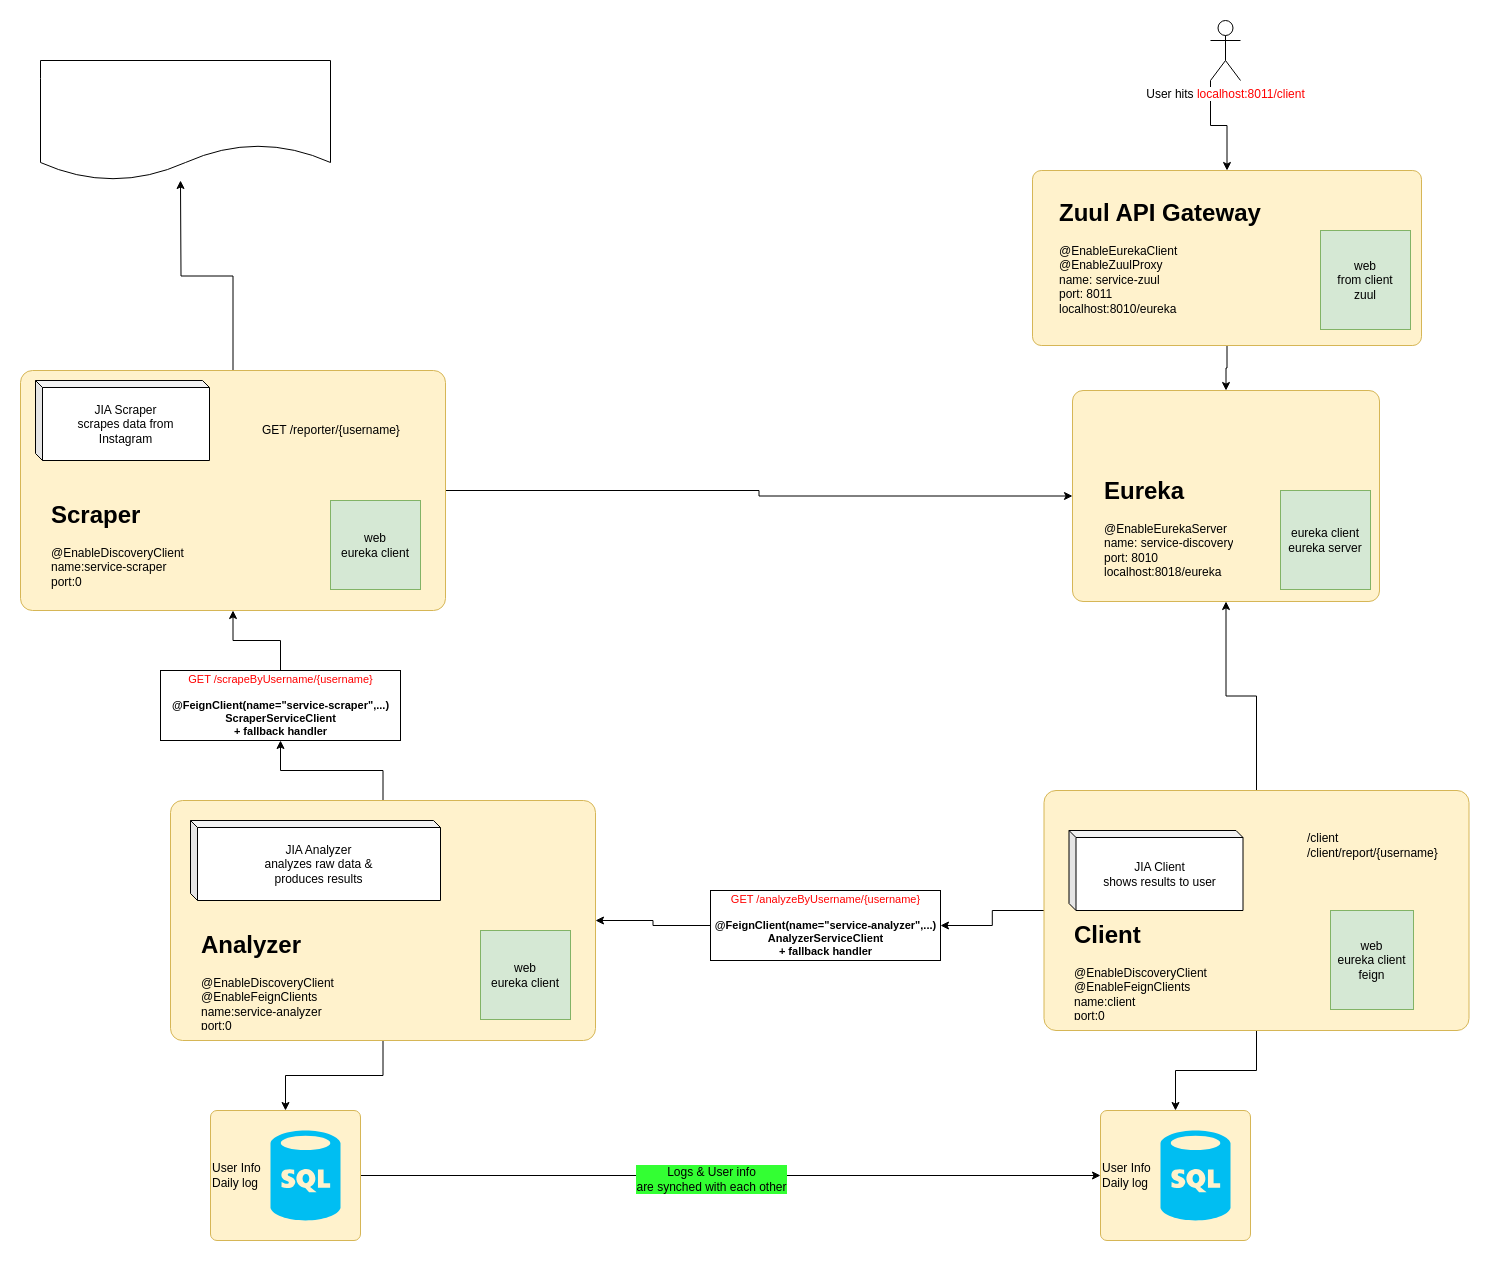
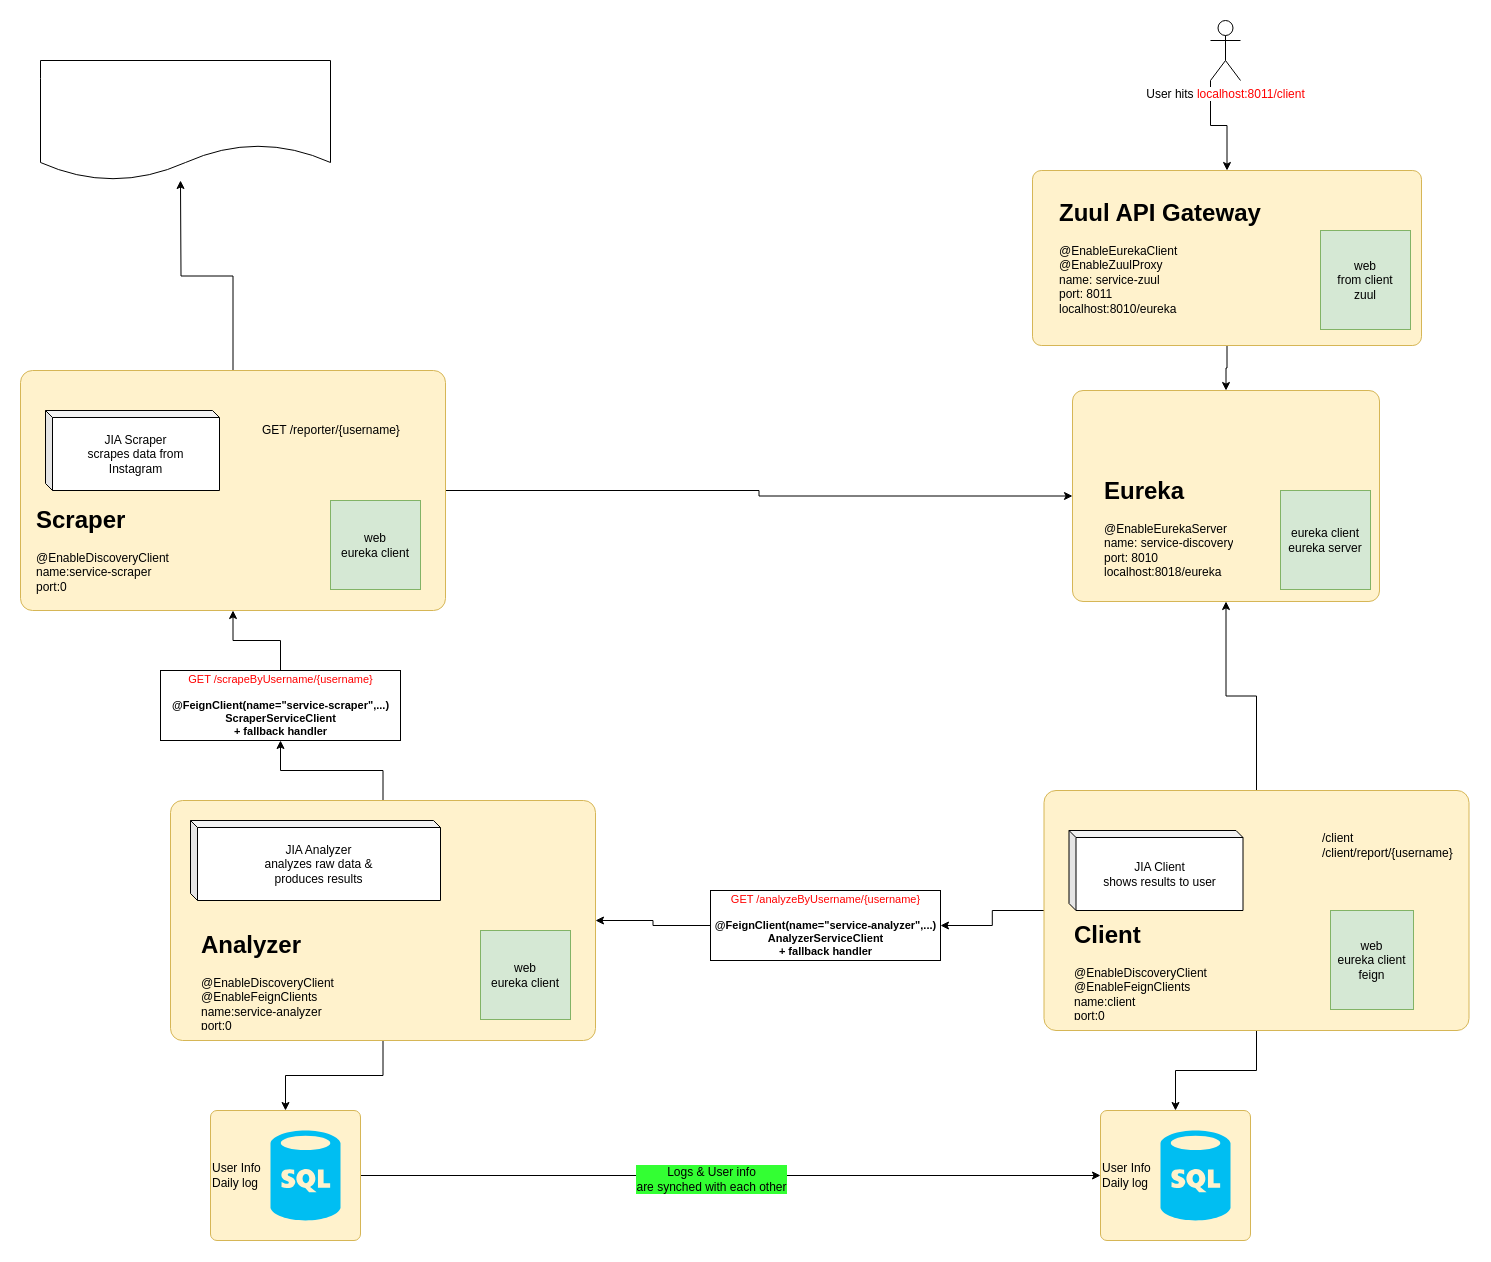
(123, 421) -> (133, 451)
(141, 548) -> (126, 553)
(1371, 846) -> (1386, 846)
